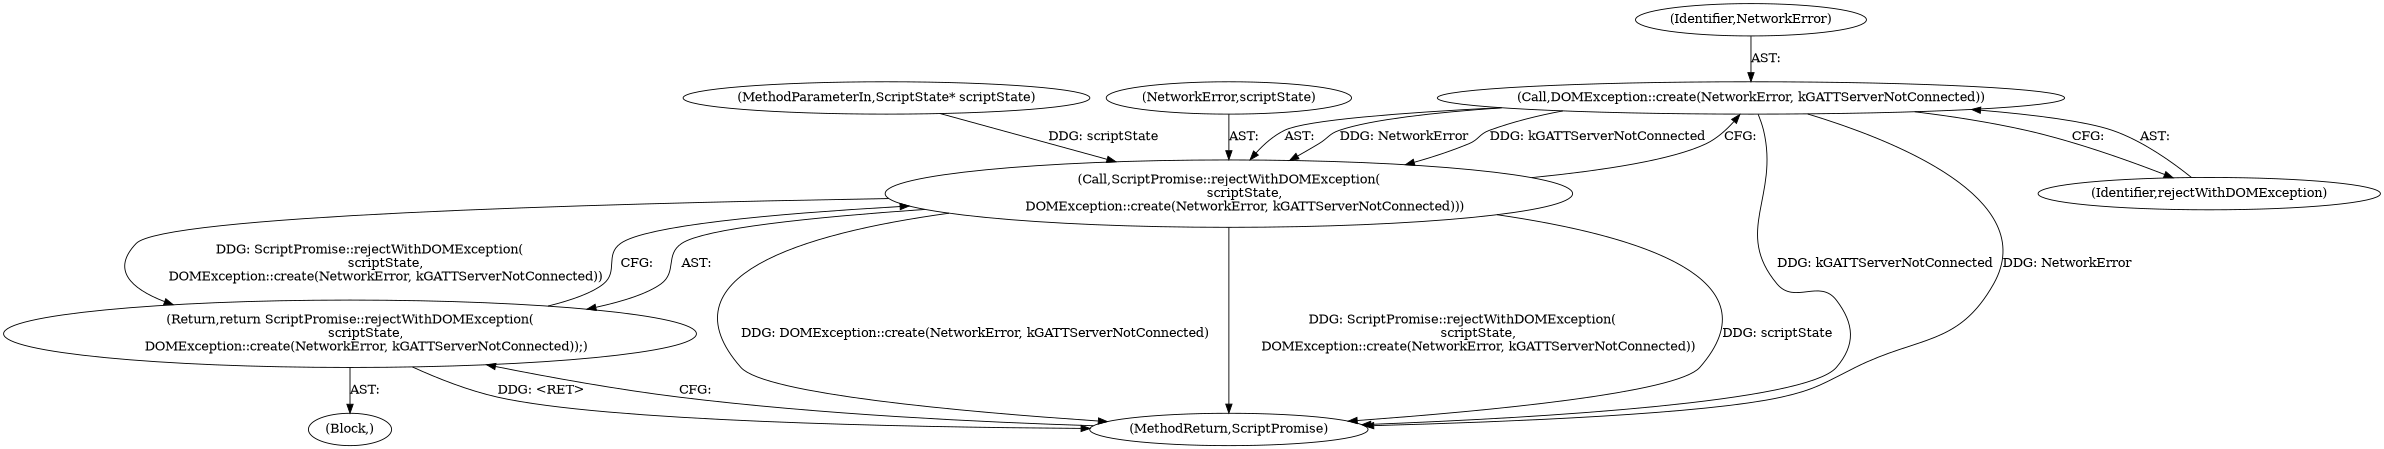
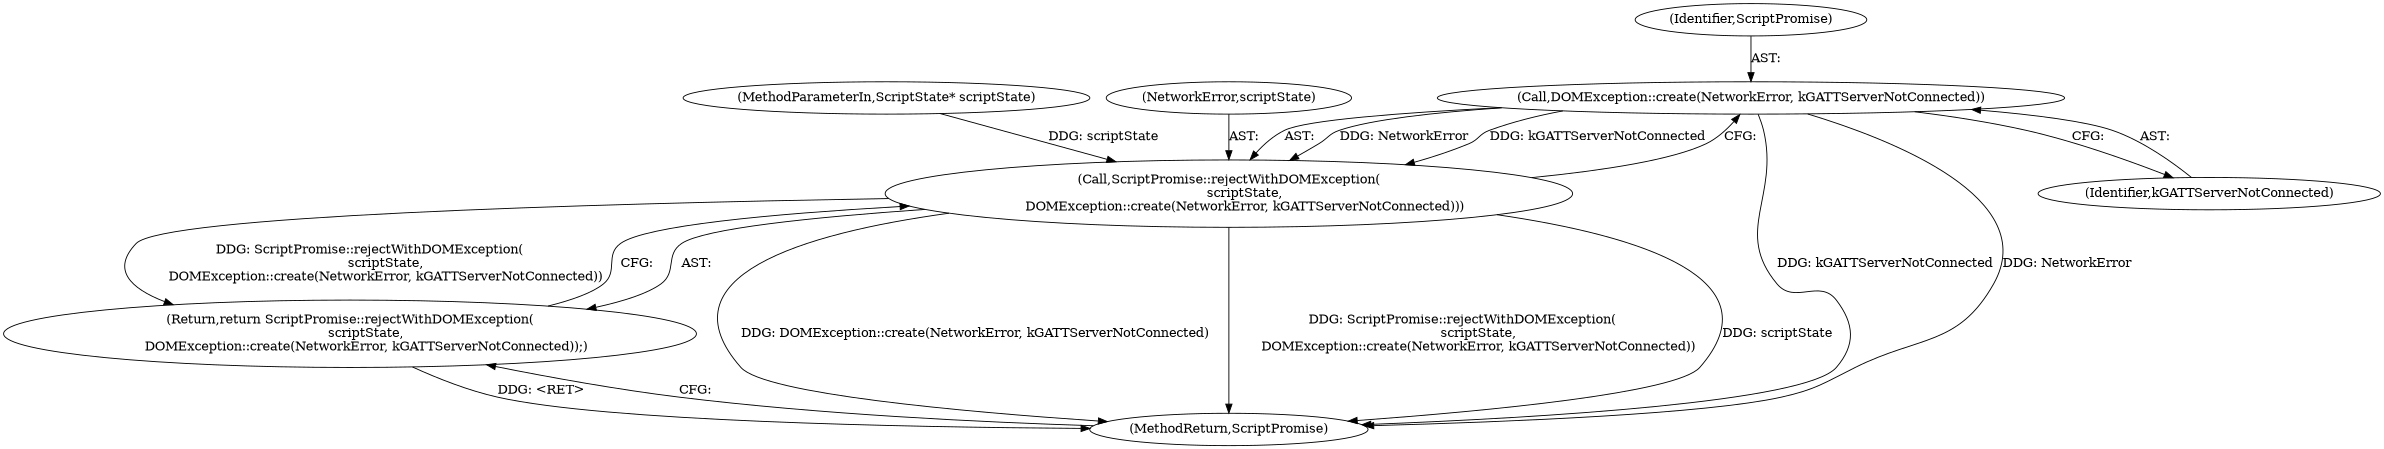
(1751, 20) -> (1751, 20)
(2209, 194) -> (2209, 194)
(350, 429) -> none
